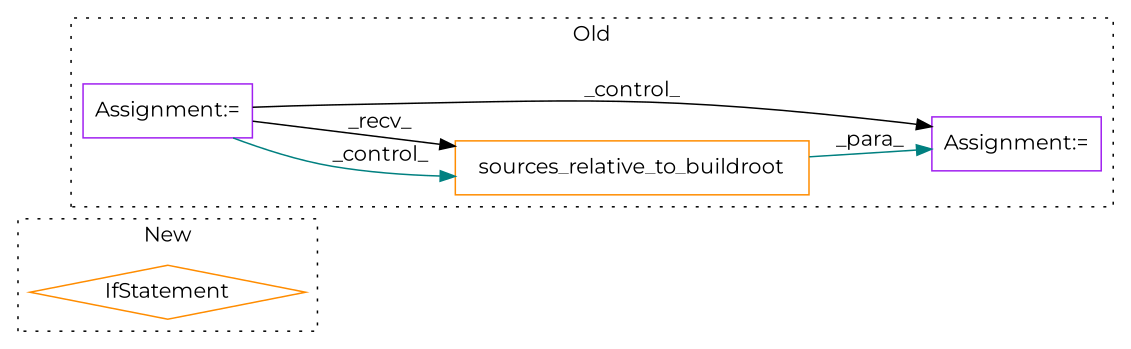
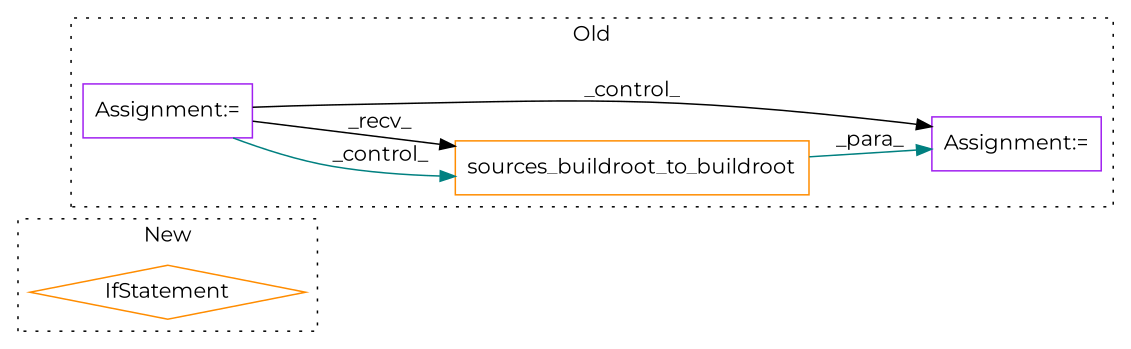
(632, 168) -> (632, 168)
